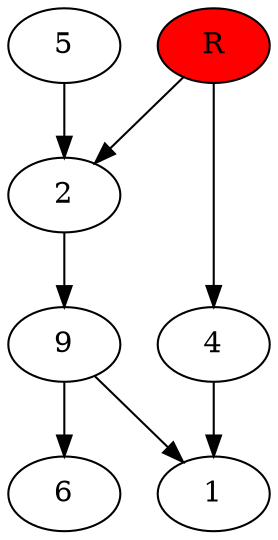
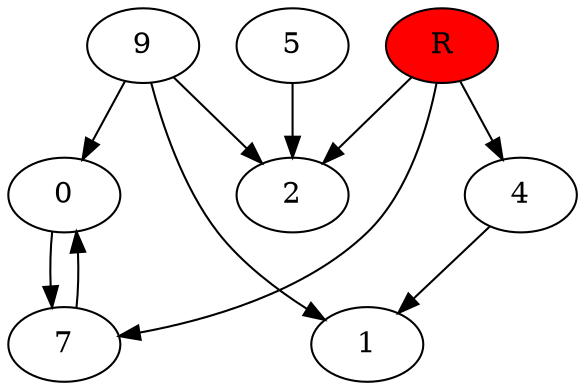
(64, 260) -> (210, 113)
none -> (64, 344)
(64, 494) -> (64, 195)
